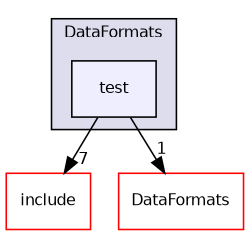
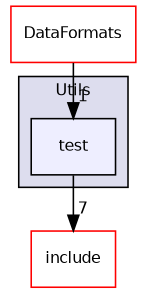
(114, 34) -> (73, 91)
(144, 140) -> (73, 86)
